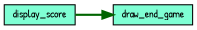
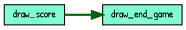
(40, 15) -> (34, 15)
